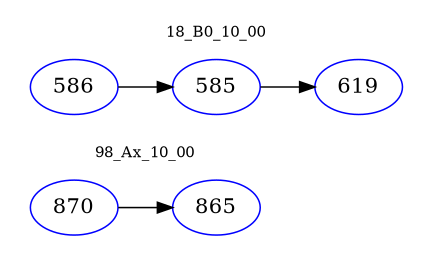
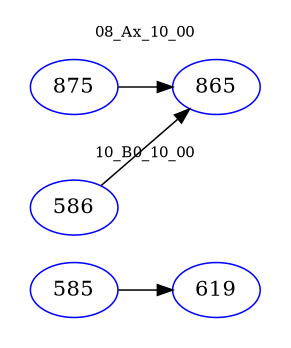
(216, 33) -> (145, 153)
(138, 87) -> (139, 152)
(145, 153) -> (145, 33)
(74, 208) -> (74, 87)
